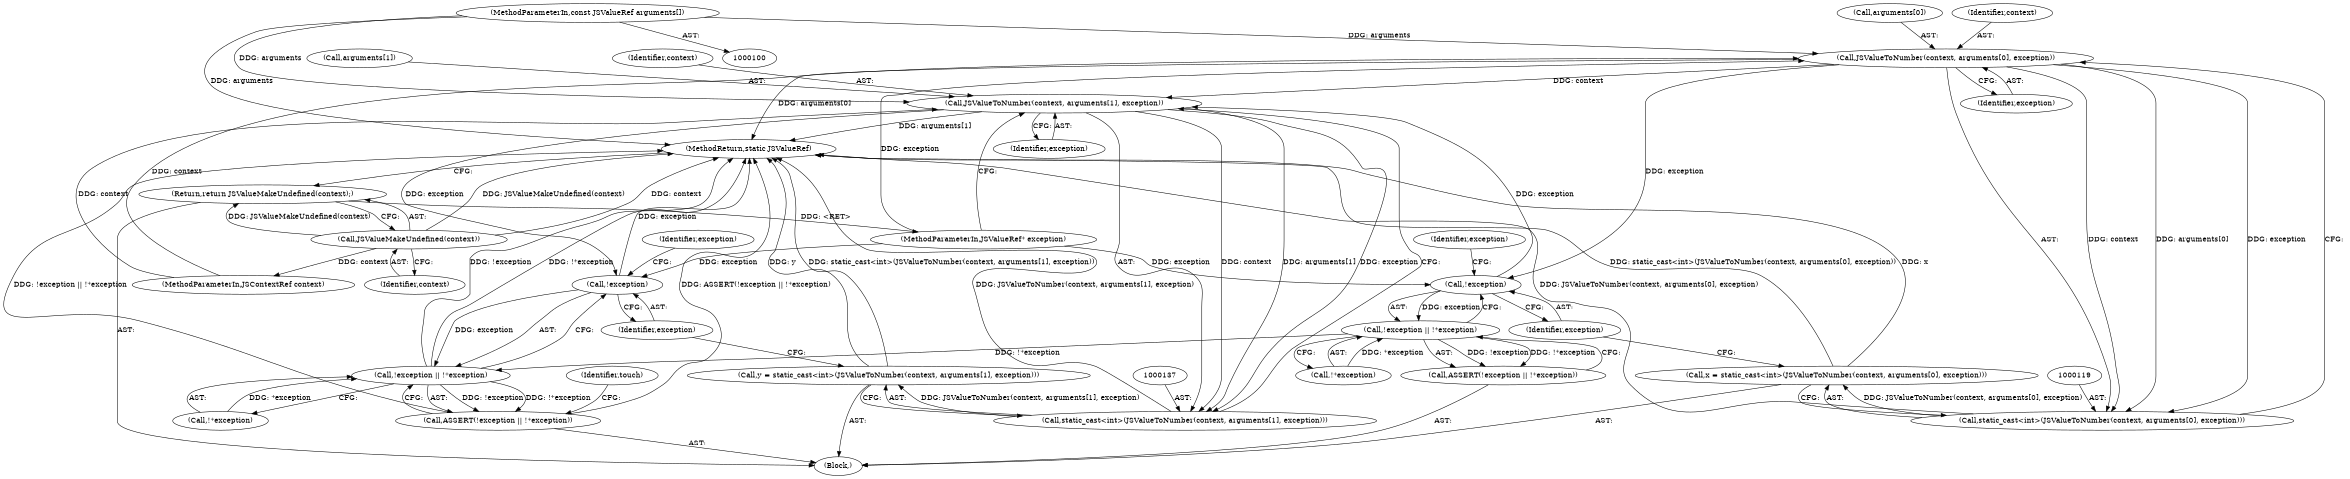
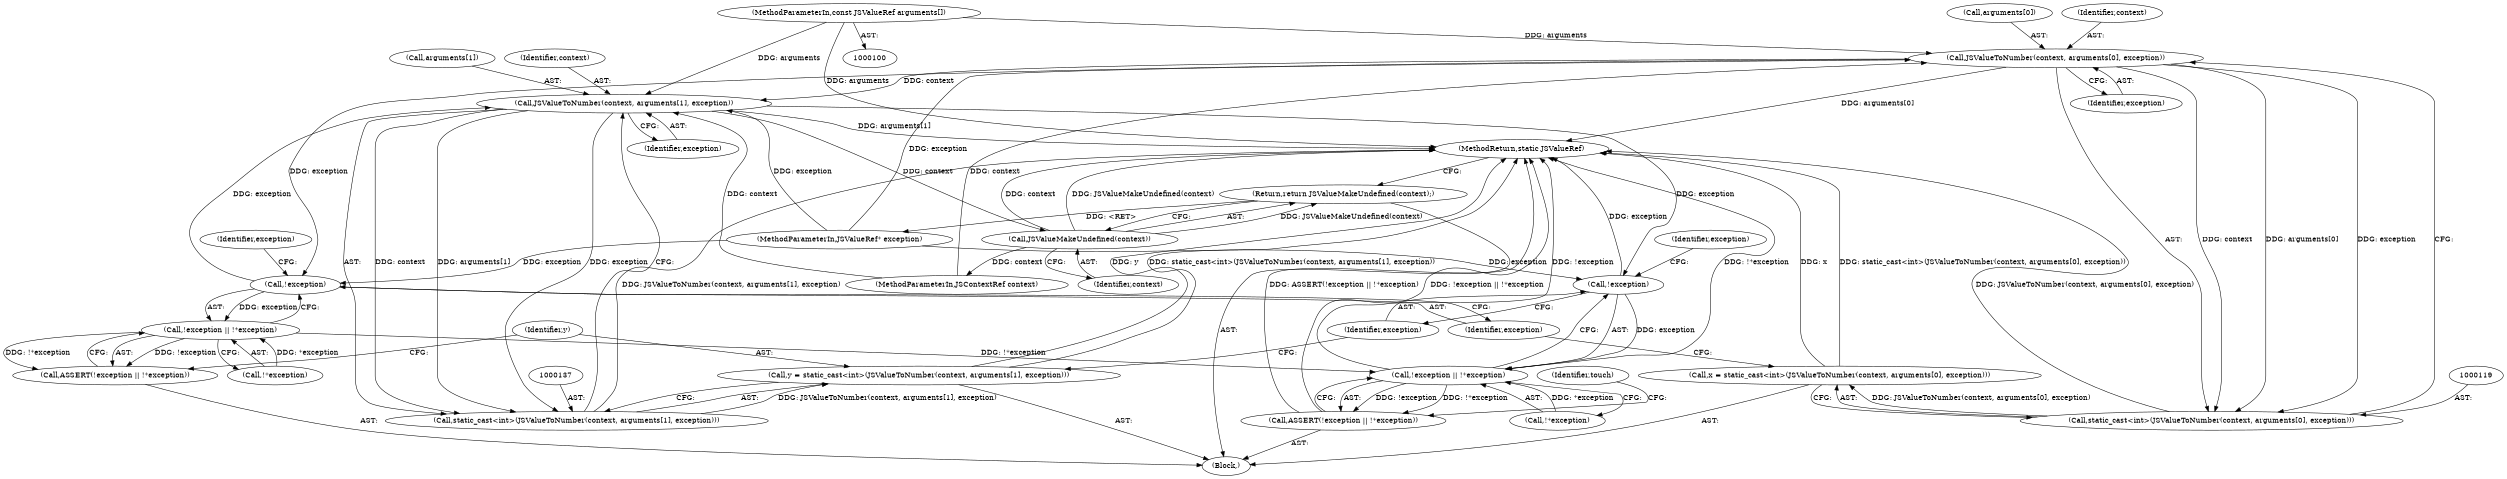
none -> (878, 164)
(989, 172) -> (803, 172)
none -> (548, 330)
